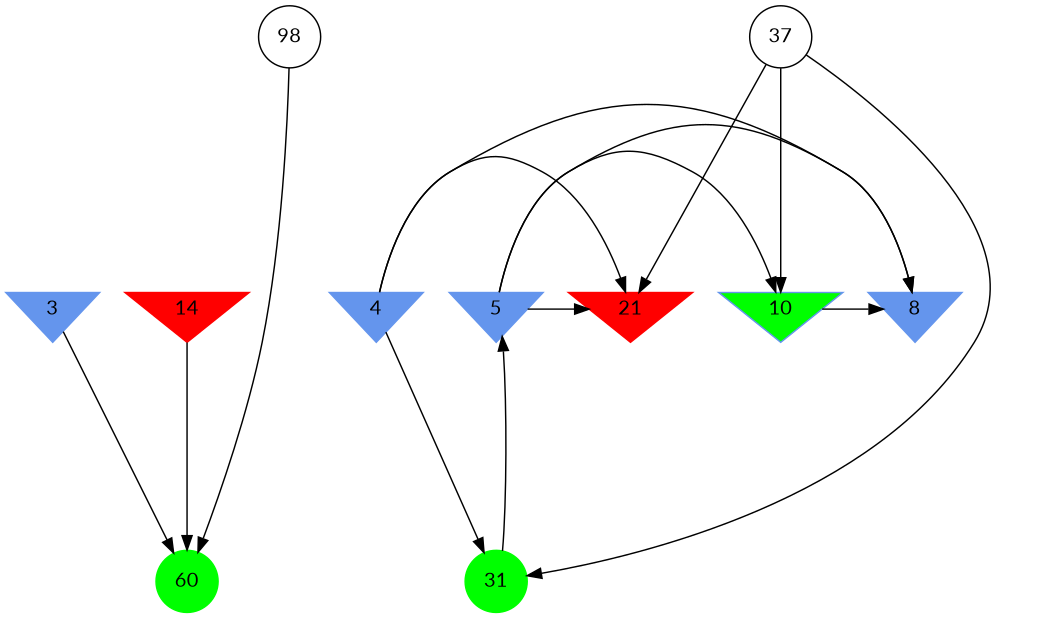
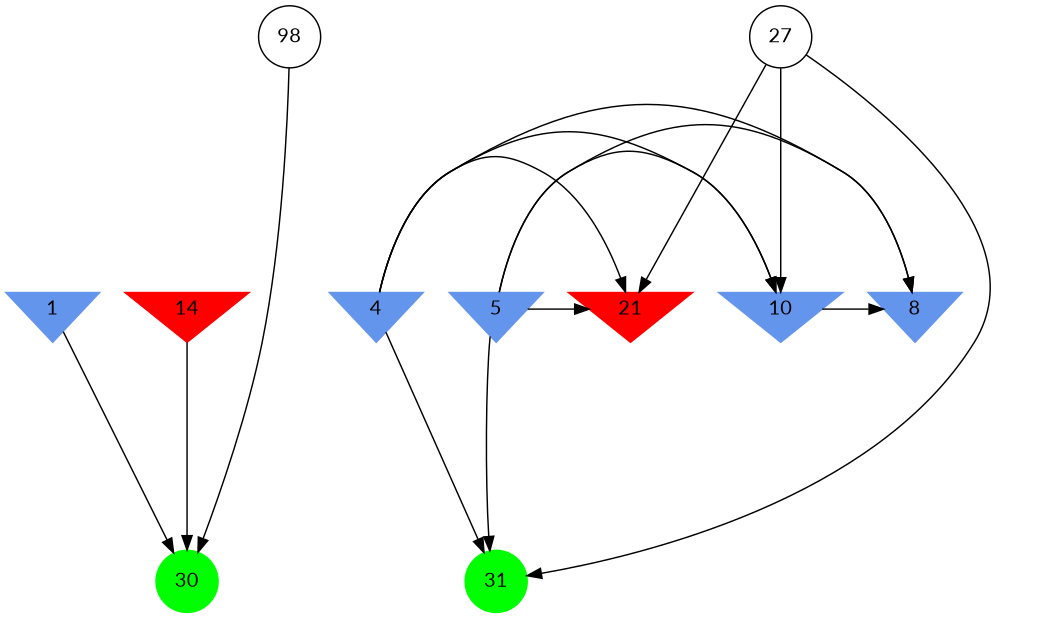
(781, 37) -> (781, 37)
none -> (567, 132)
(53, 309) -> (53, 309)
(781, 309) -> (781, 309)
(506, 451) -> (486, 436)
(187, 581) -> (187, 581)
